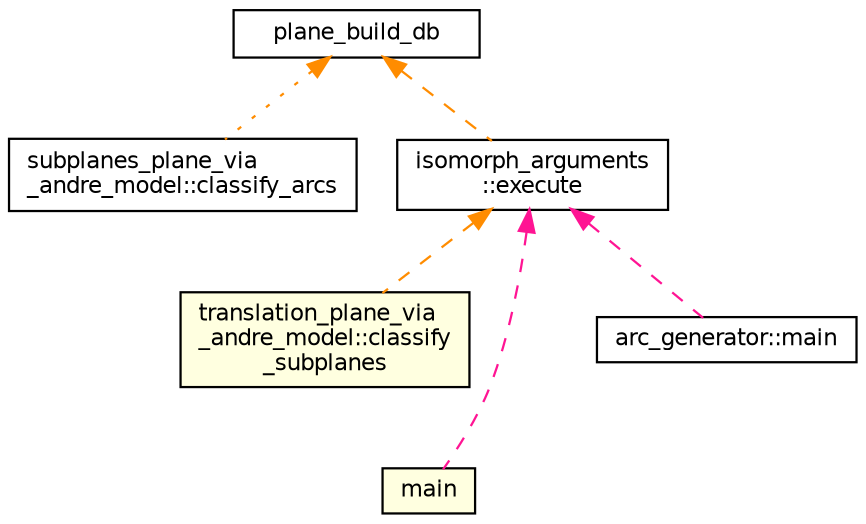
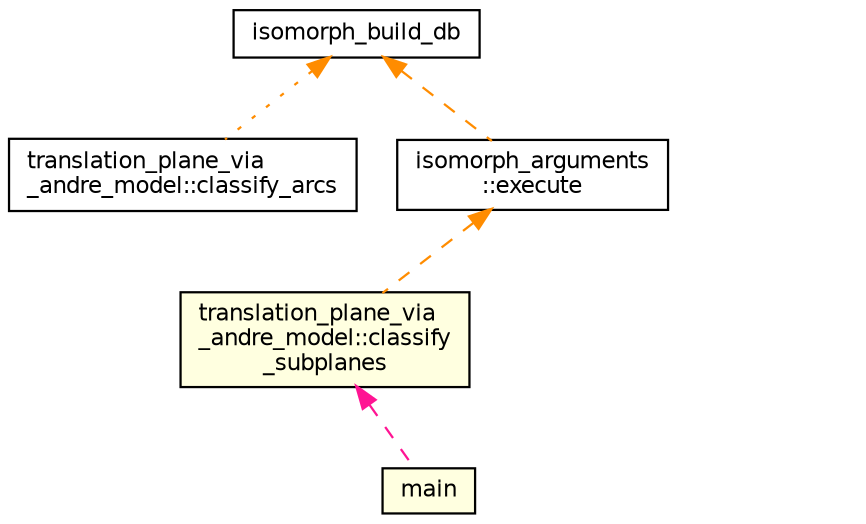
(357, 34) -> (357, 34)
(183, 175) -> (183, 175)
(727, 340) -> none
(500, 356) -> (392, 437)
